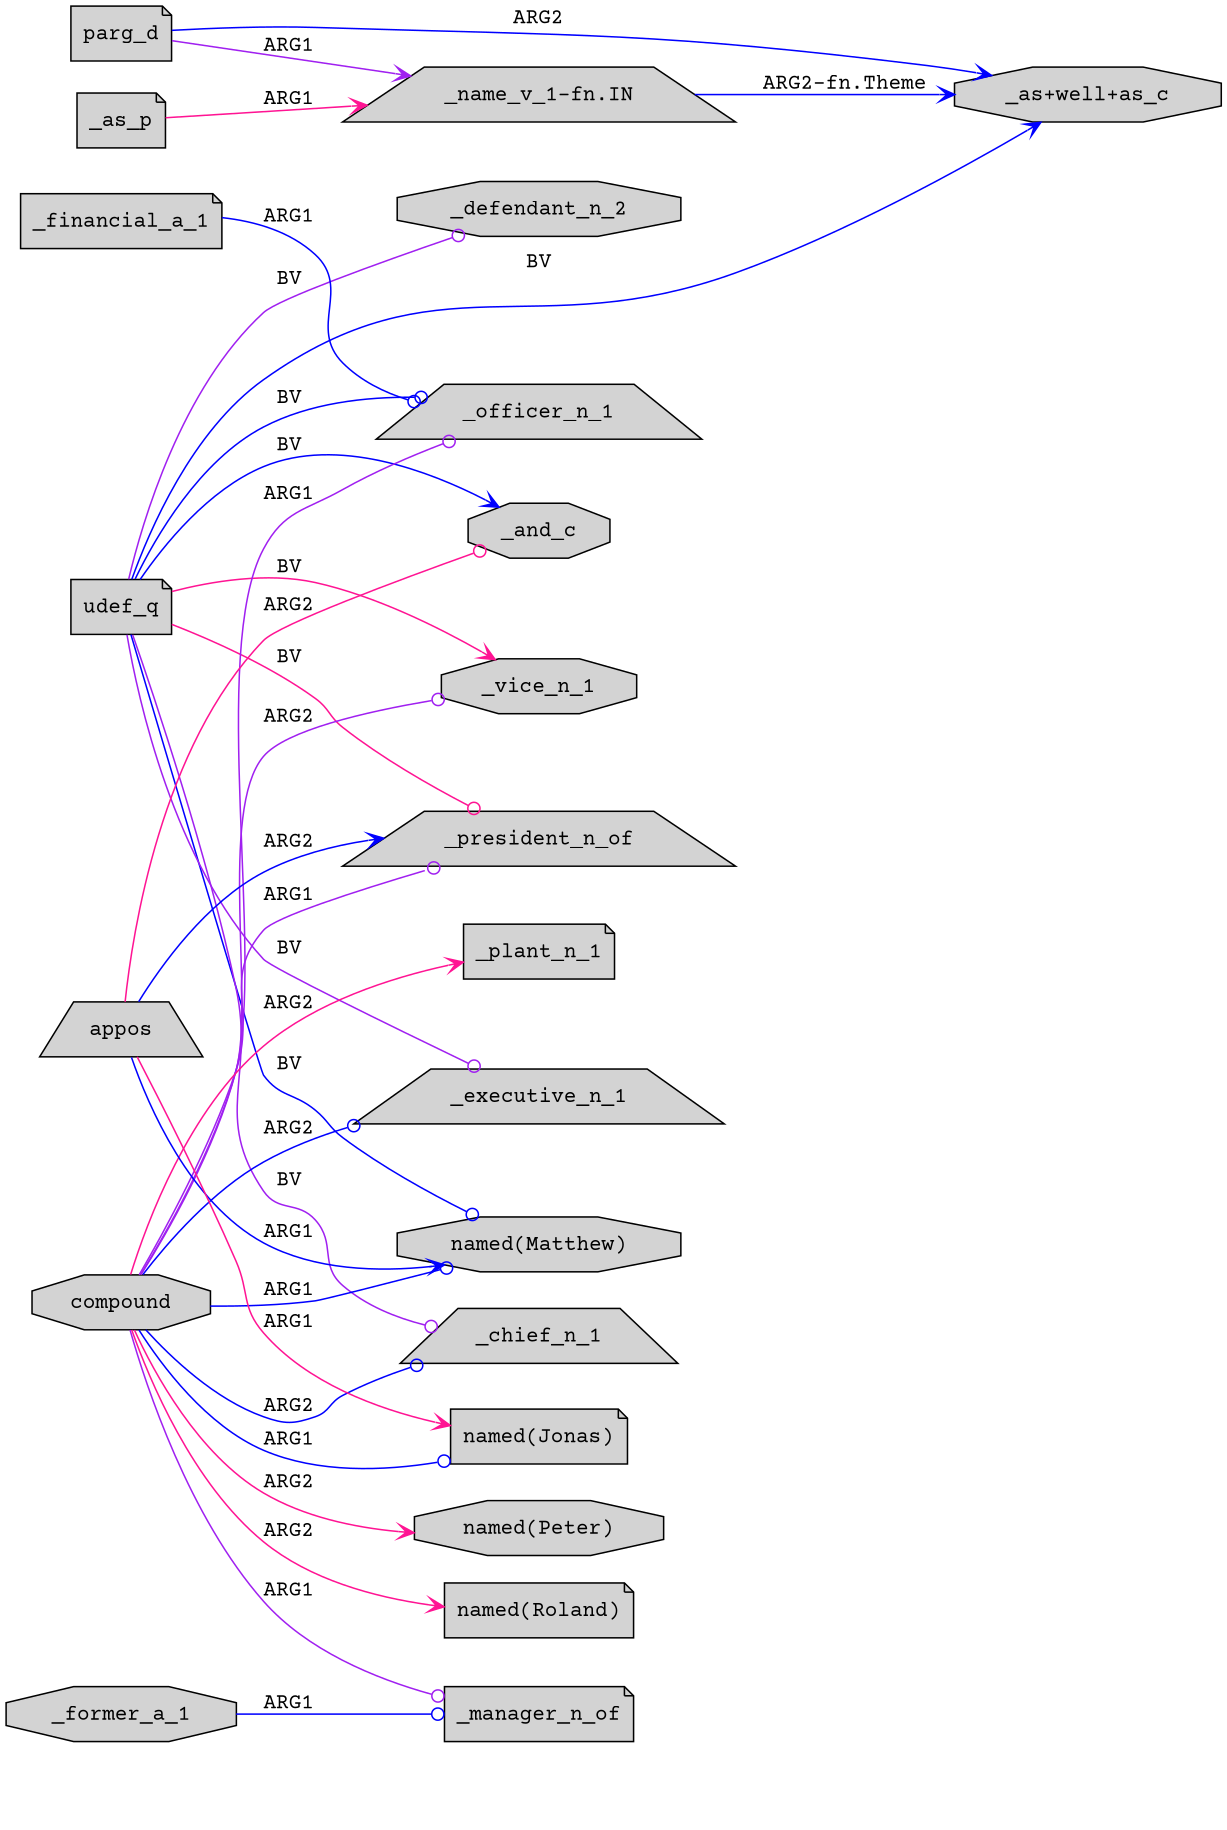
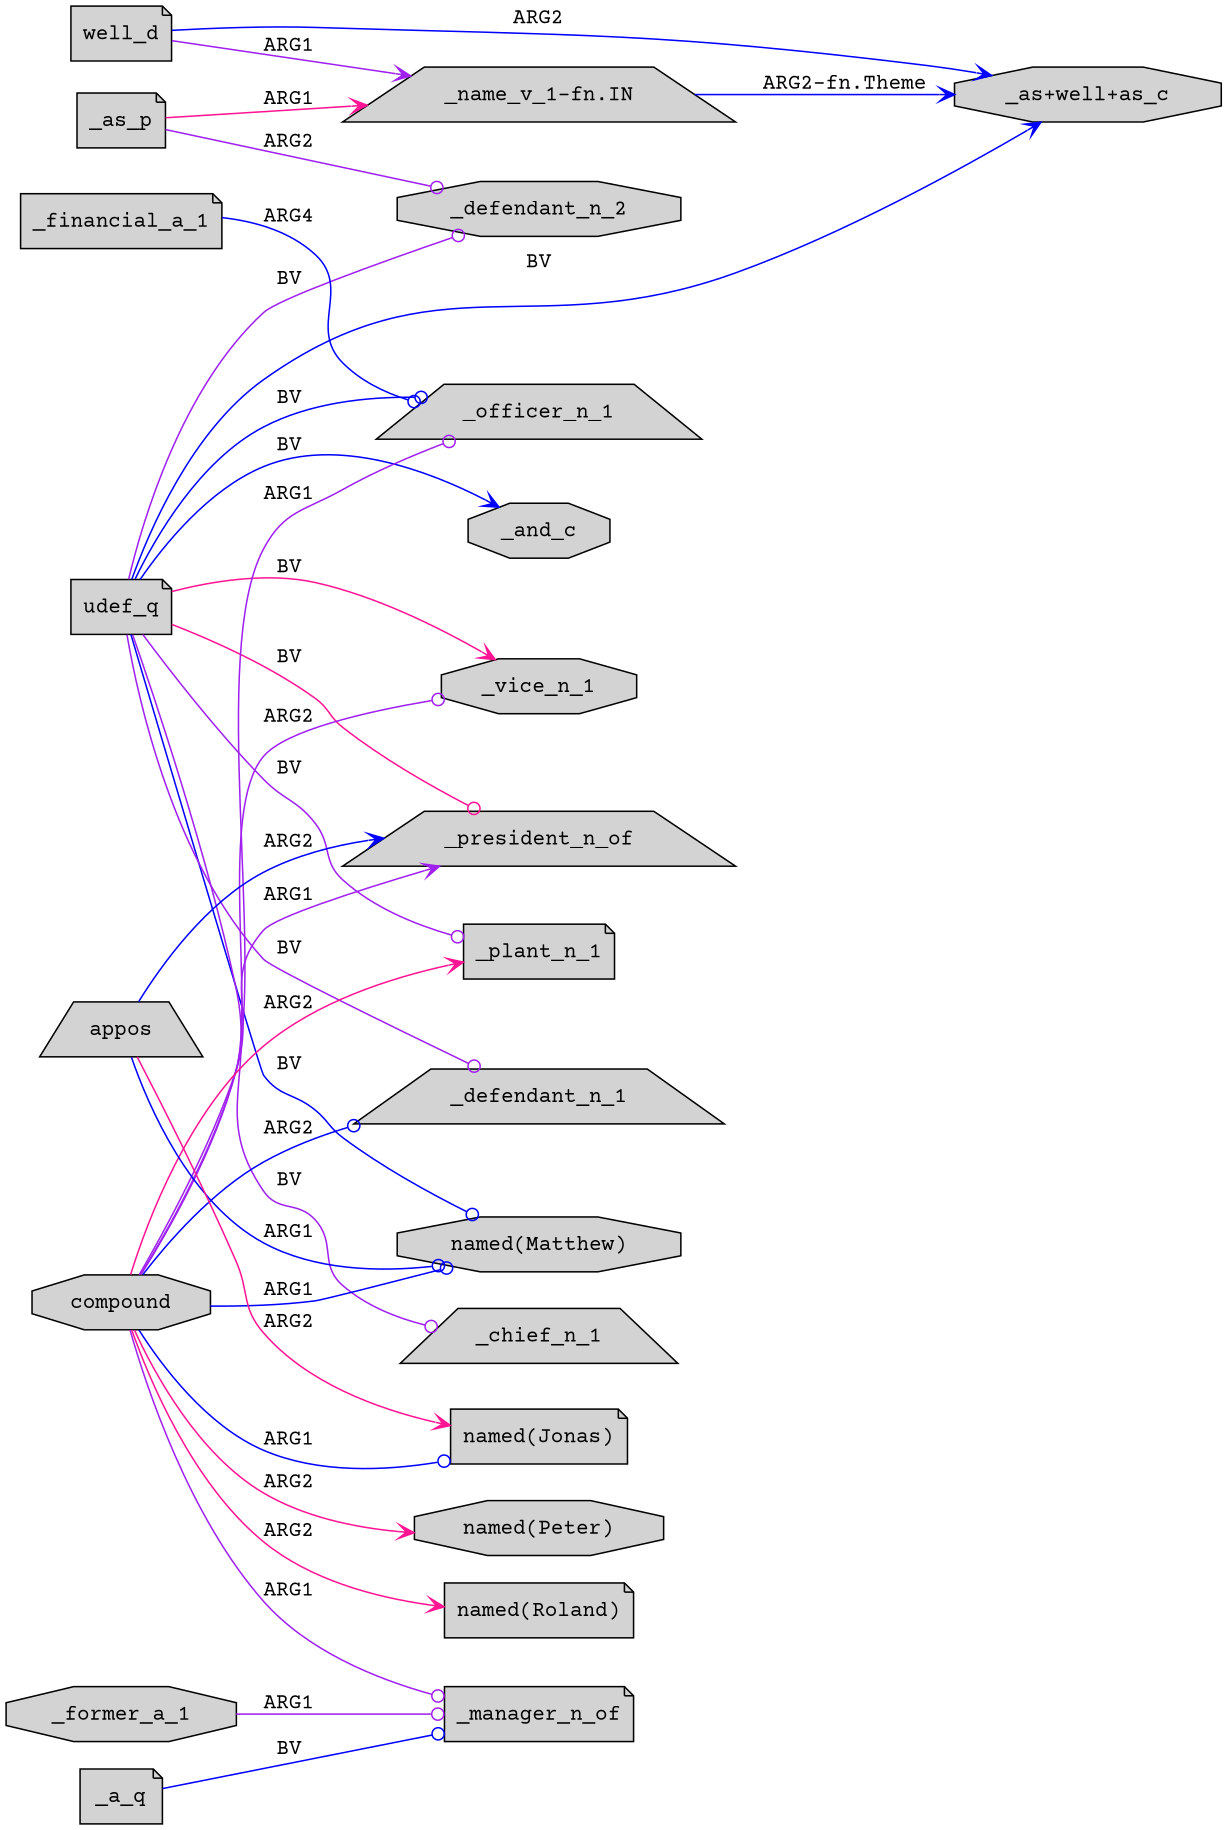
(121, 34) -> (121, 34)
none -> (298, 158)
(289, 216) -> (289, 216)
(215, 707) -> none
none -> (289, 800)
(261, 934) -> (261, 934)
(539, 1096) -> (539, 1096)
(239, 1226) -> (239, 1226)
(289, 1321) -> (289, 1321)
(270, 1419) -> none
(334, 1714) -> (334, 1714)
none -> (121, 1796)
